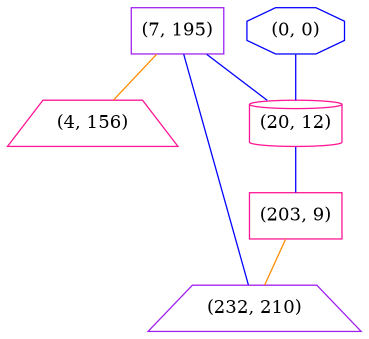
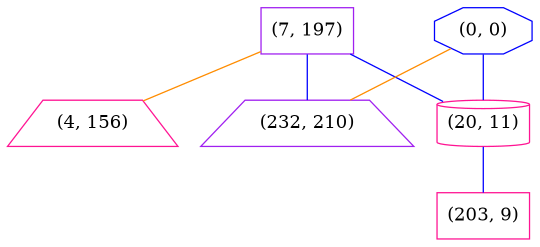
(178, 31) -> (307, 31)
(296, 123) -> (483, 123)
(275, 262) -> (406, 72)
